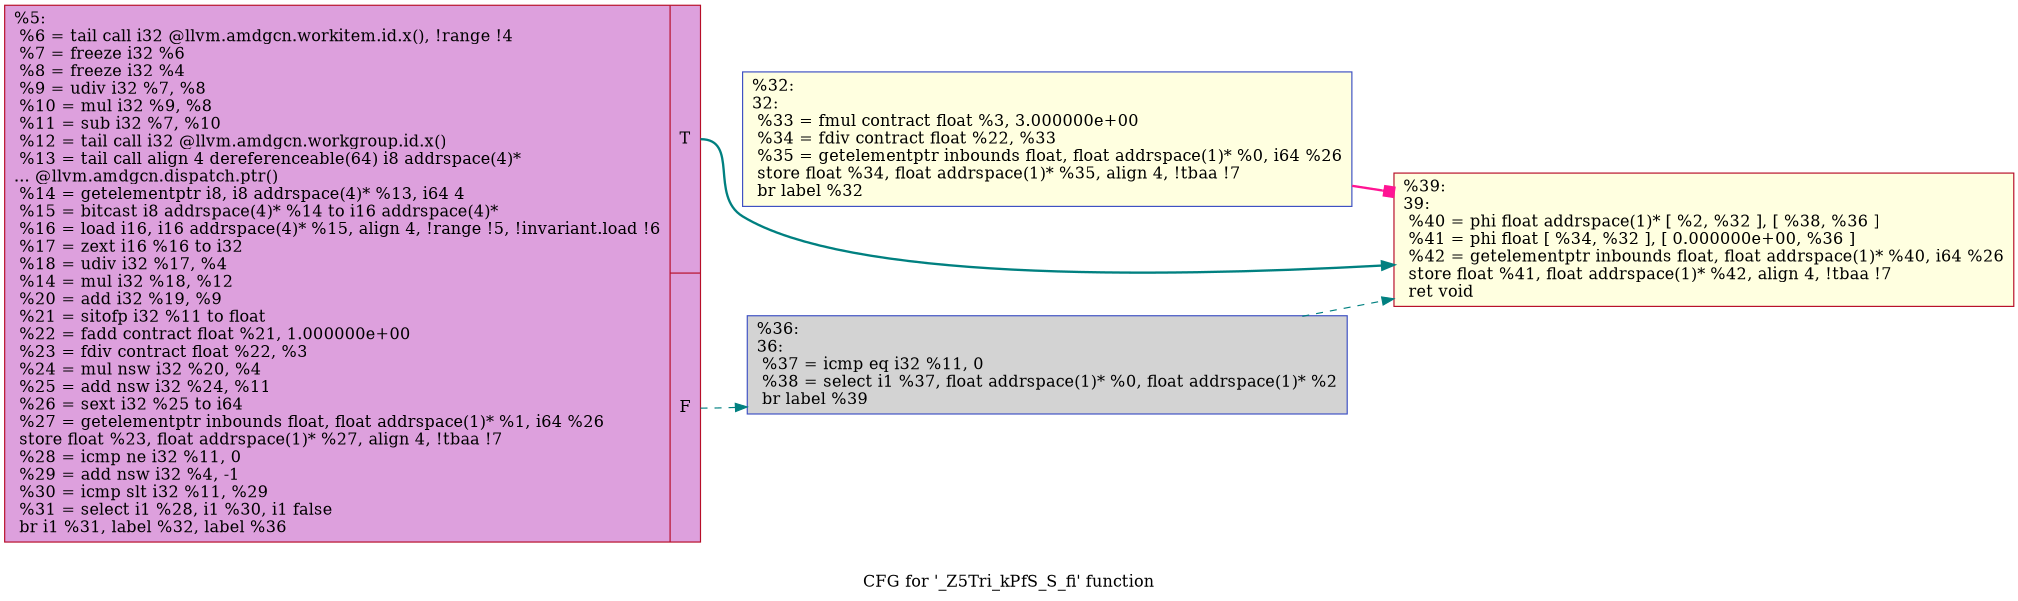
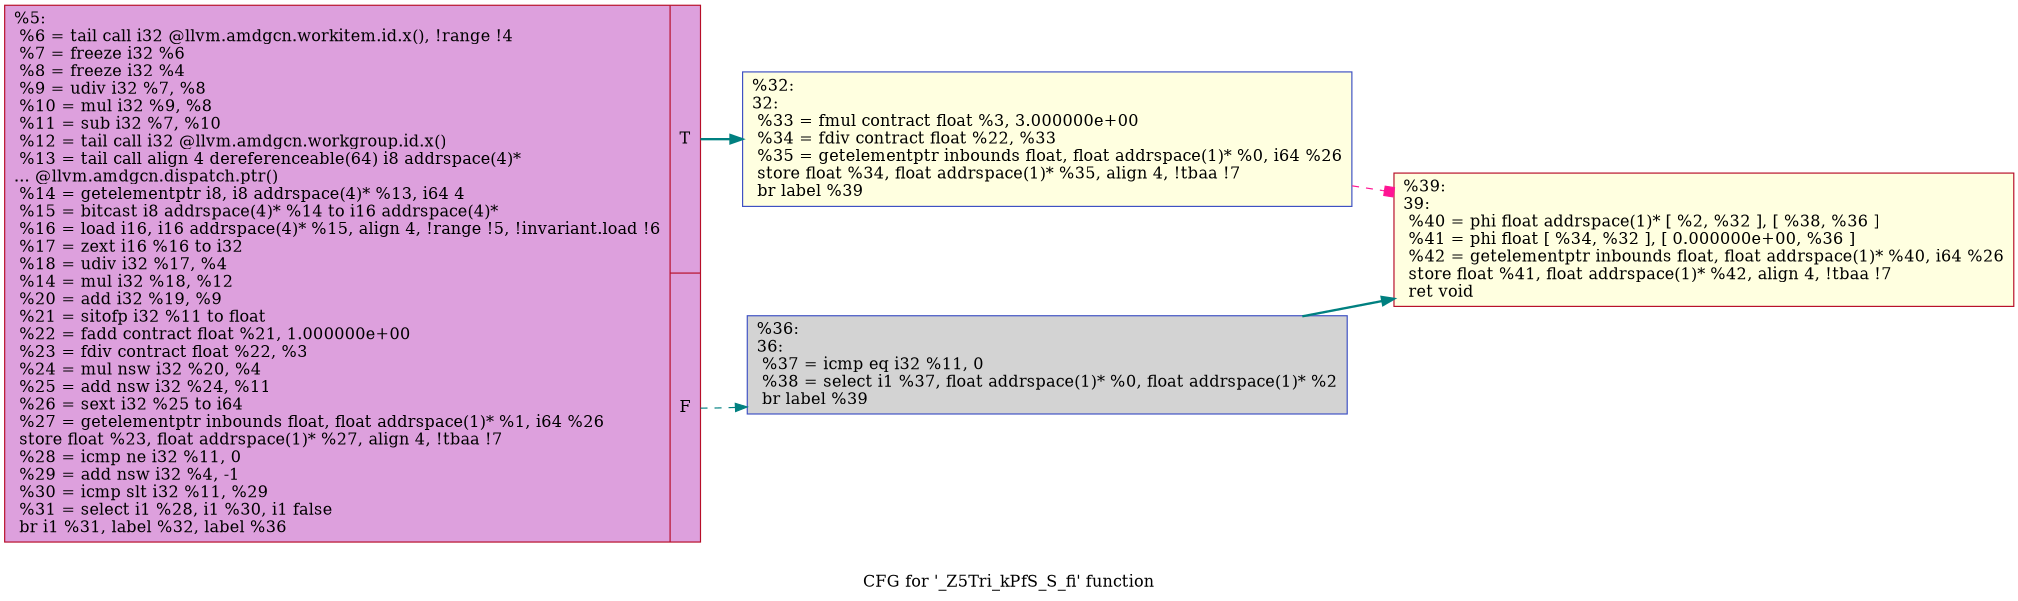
(1367, 188) -> (1367, 188)
(808, 191) -> (808, 191)
(1011, 269) -> (715, 139)
(1342, 309) -> (1342, 309)
